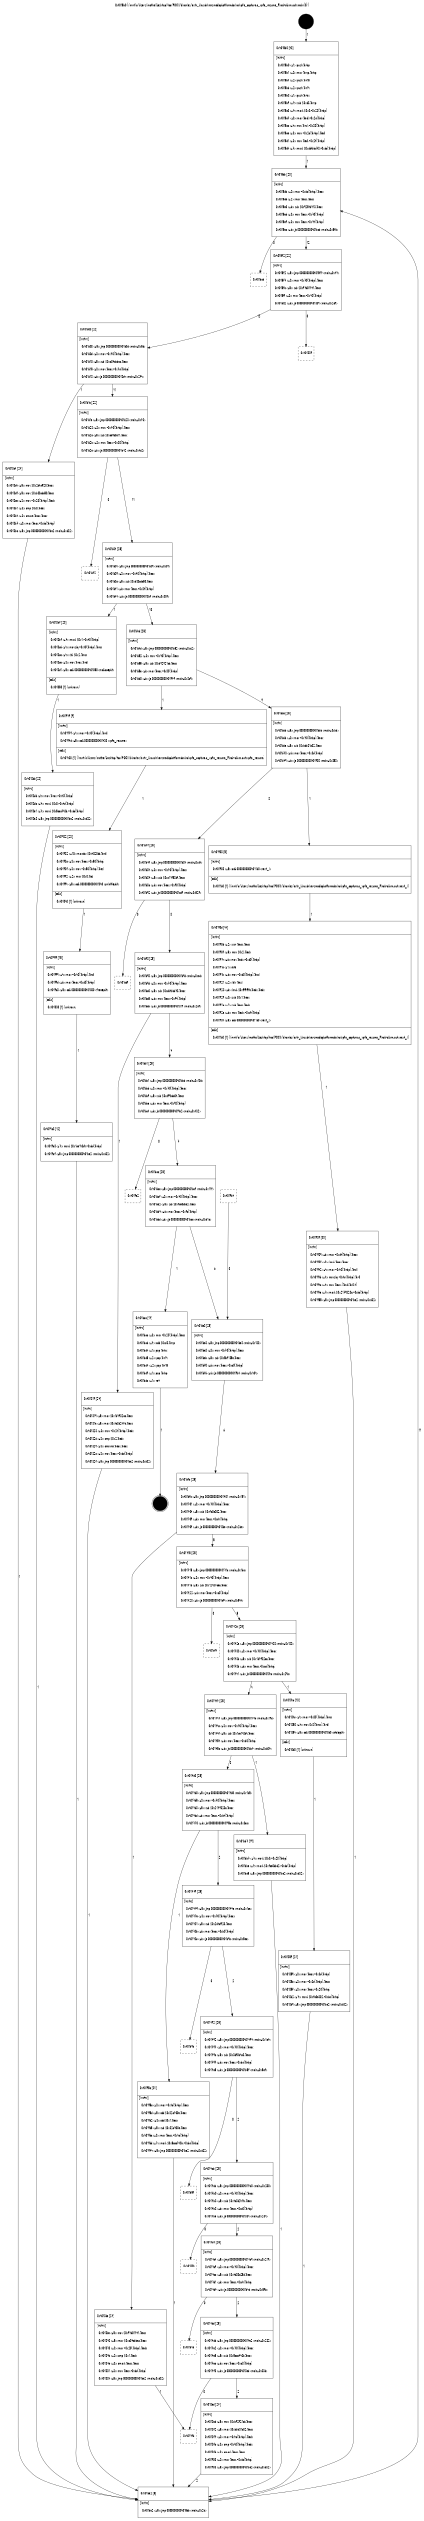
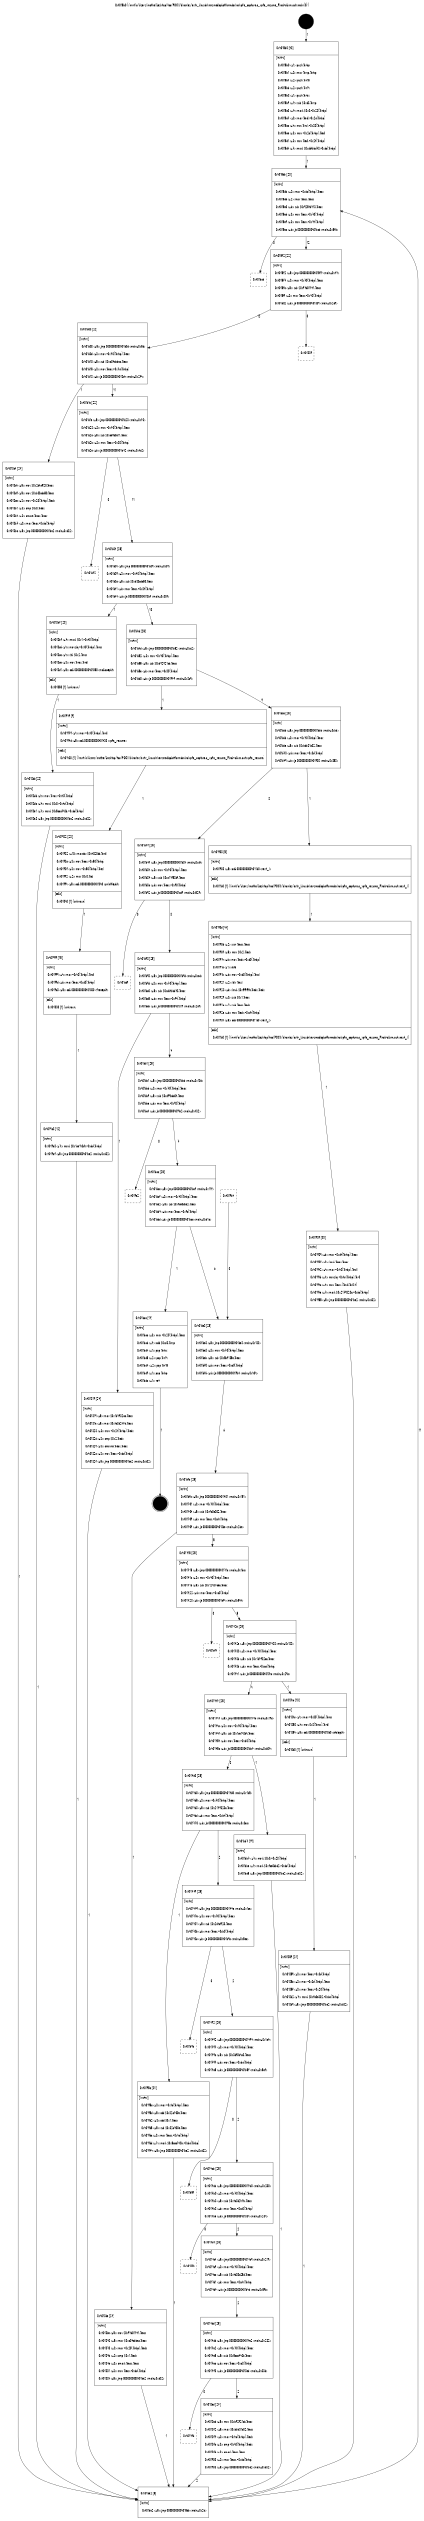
(188, 2348) -> none
(169, 2407) -> (155, 2435)
